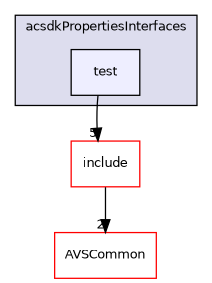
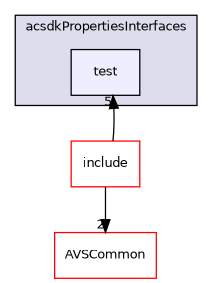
(97, 114) -> (114, 125)
